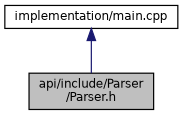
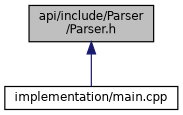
(91, 57) -> (91, 70)
